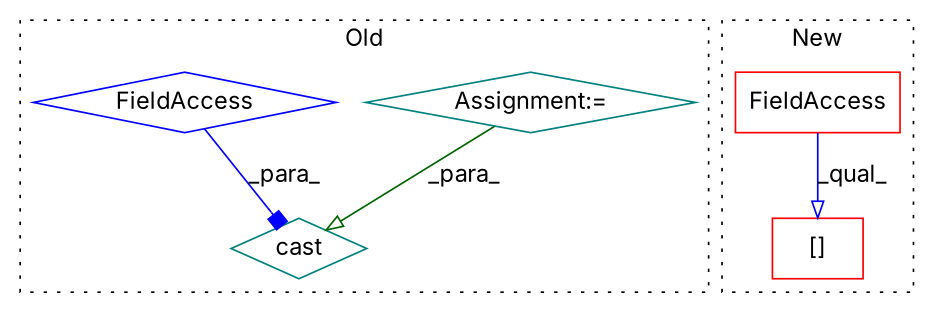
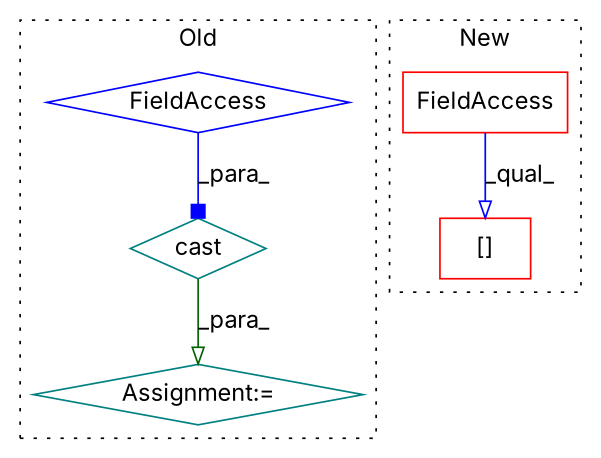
(417, 174) -> (198, 313)
